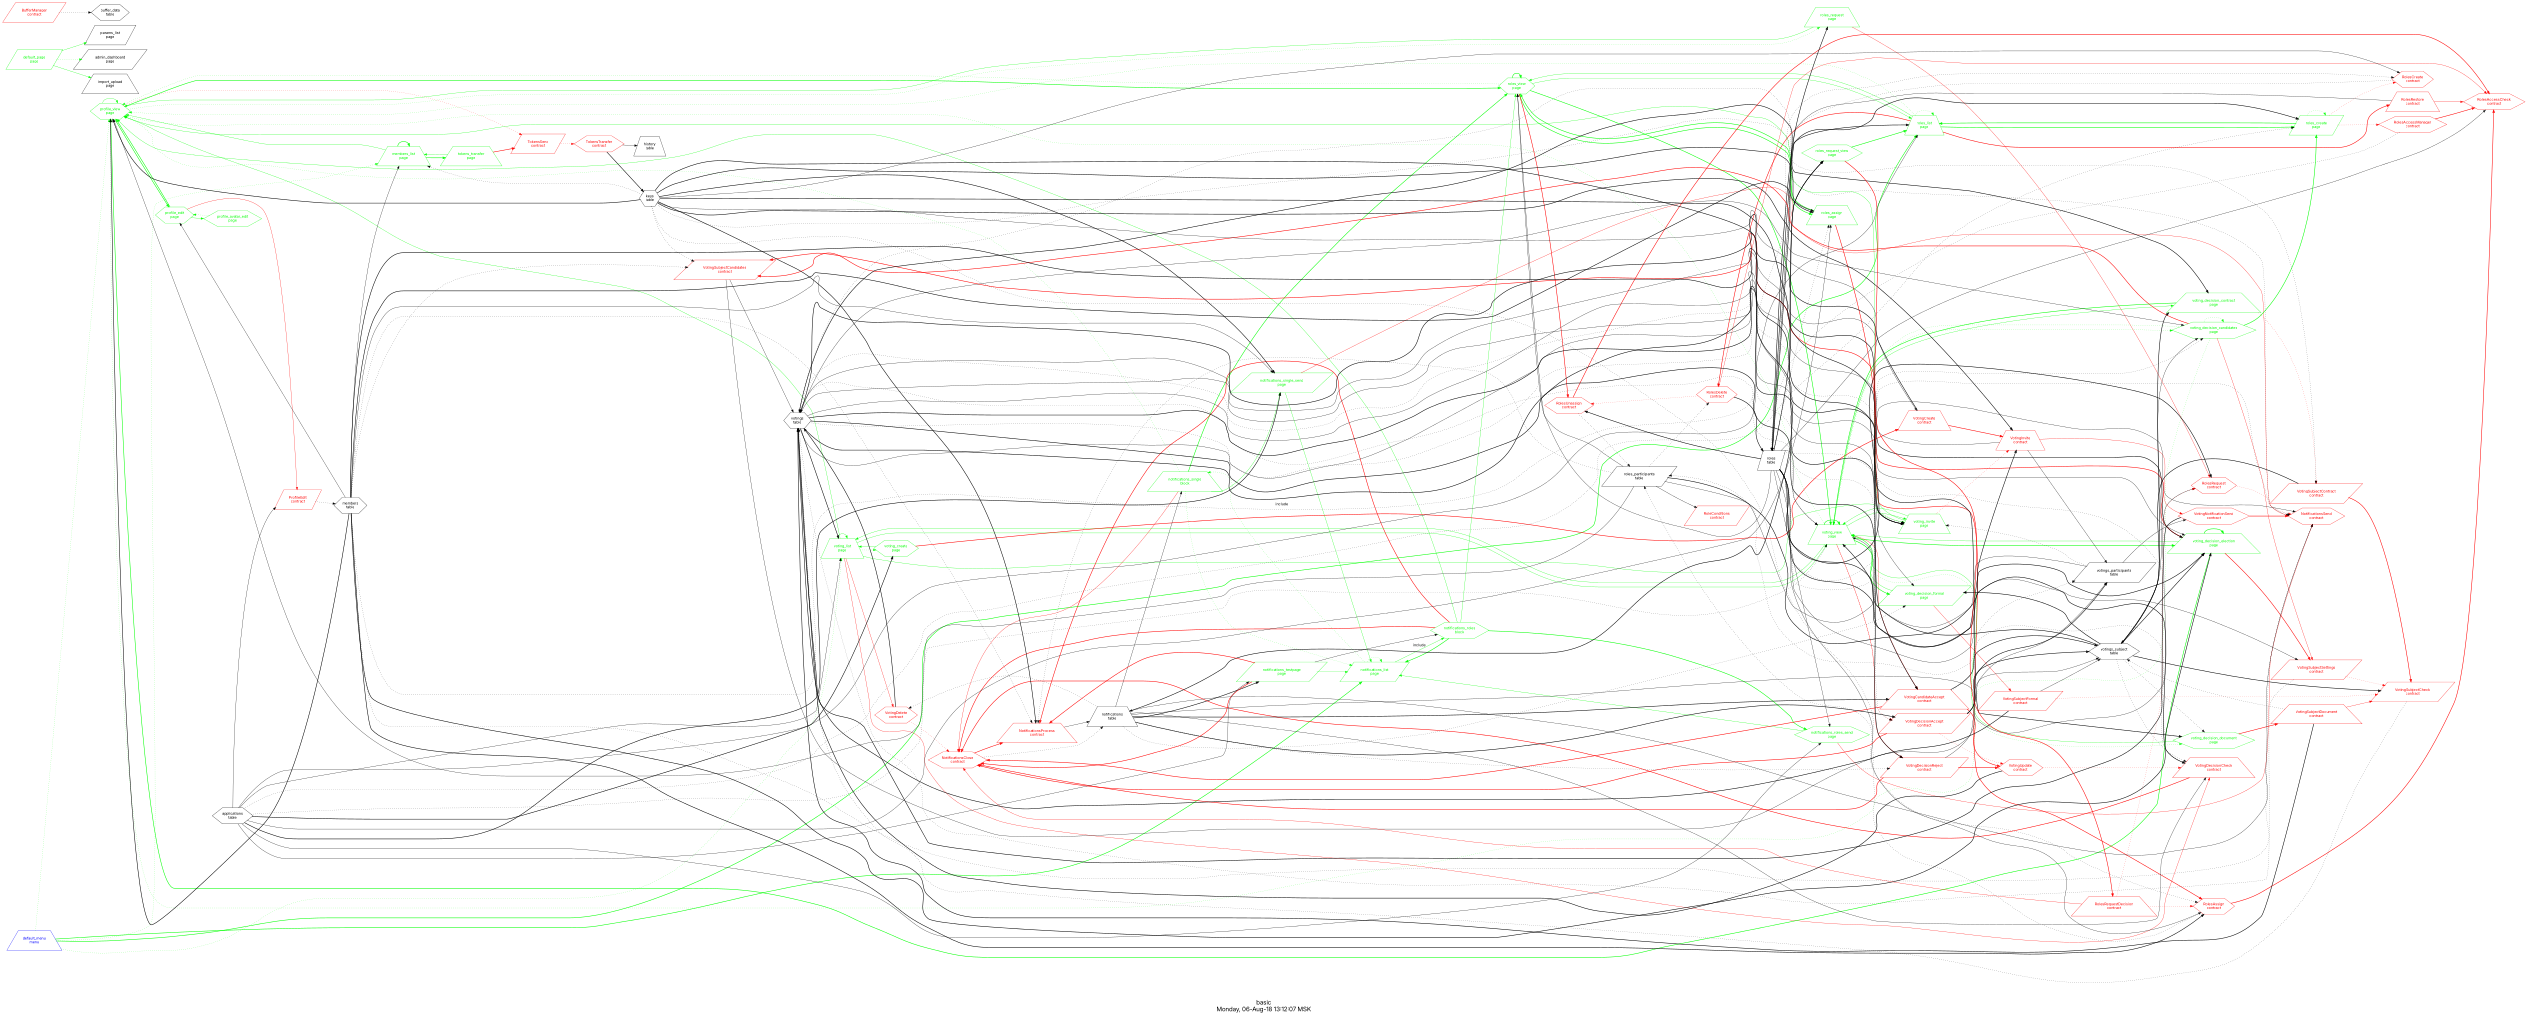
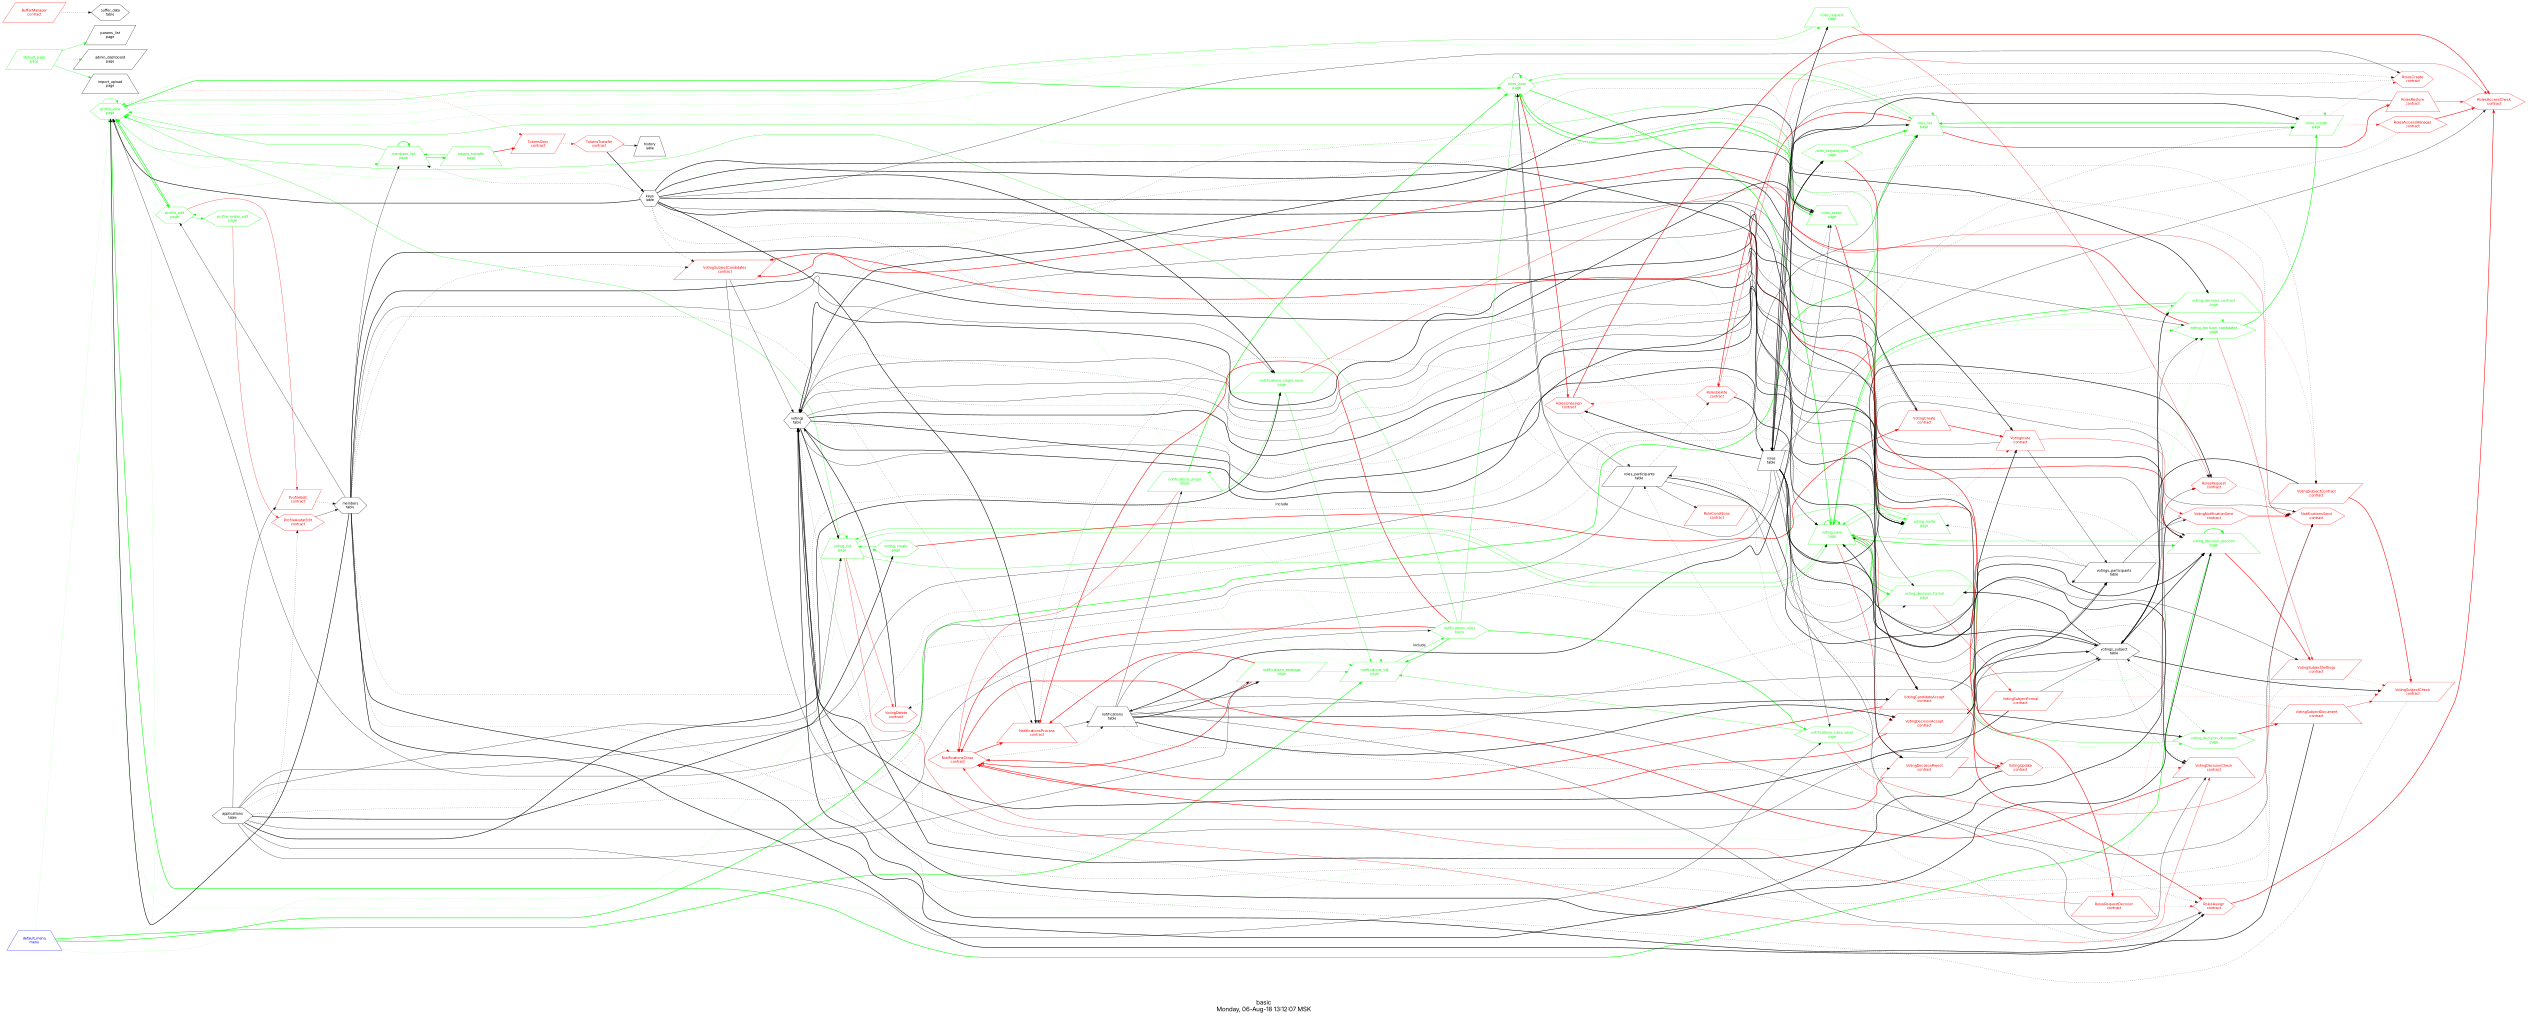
none -> (1896, 396)
none -> (298, 522)
(1375, 647) -> (1261, 640)
